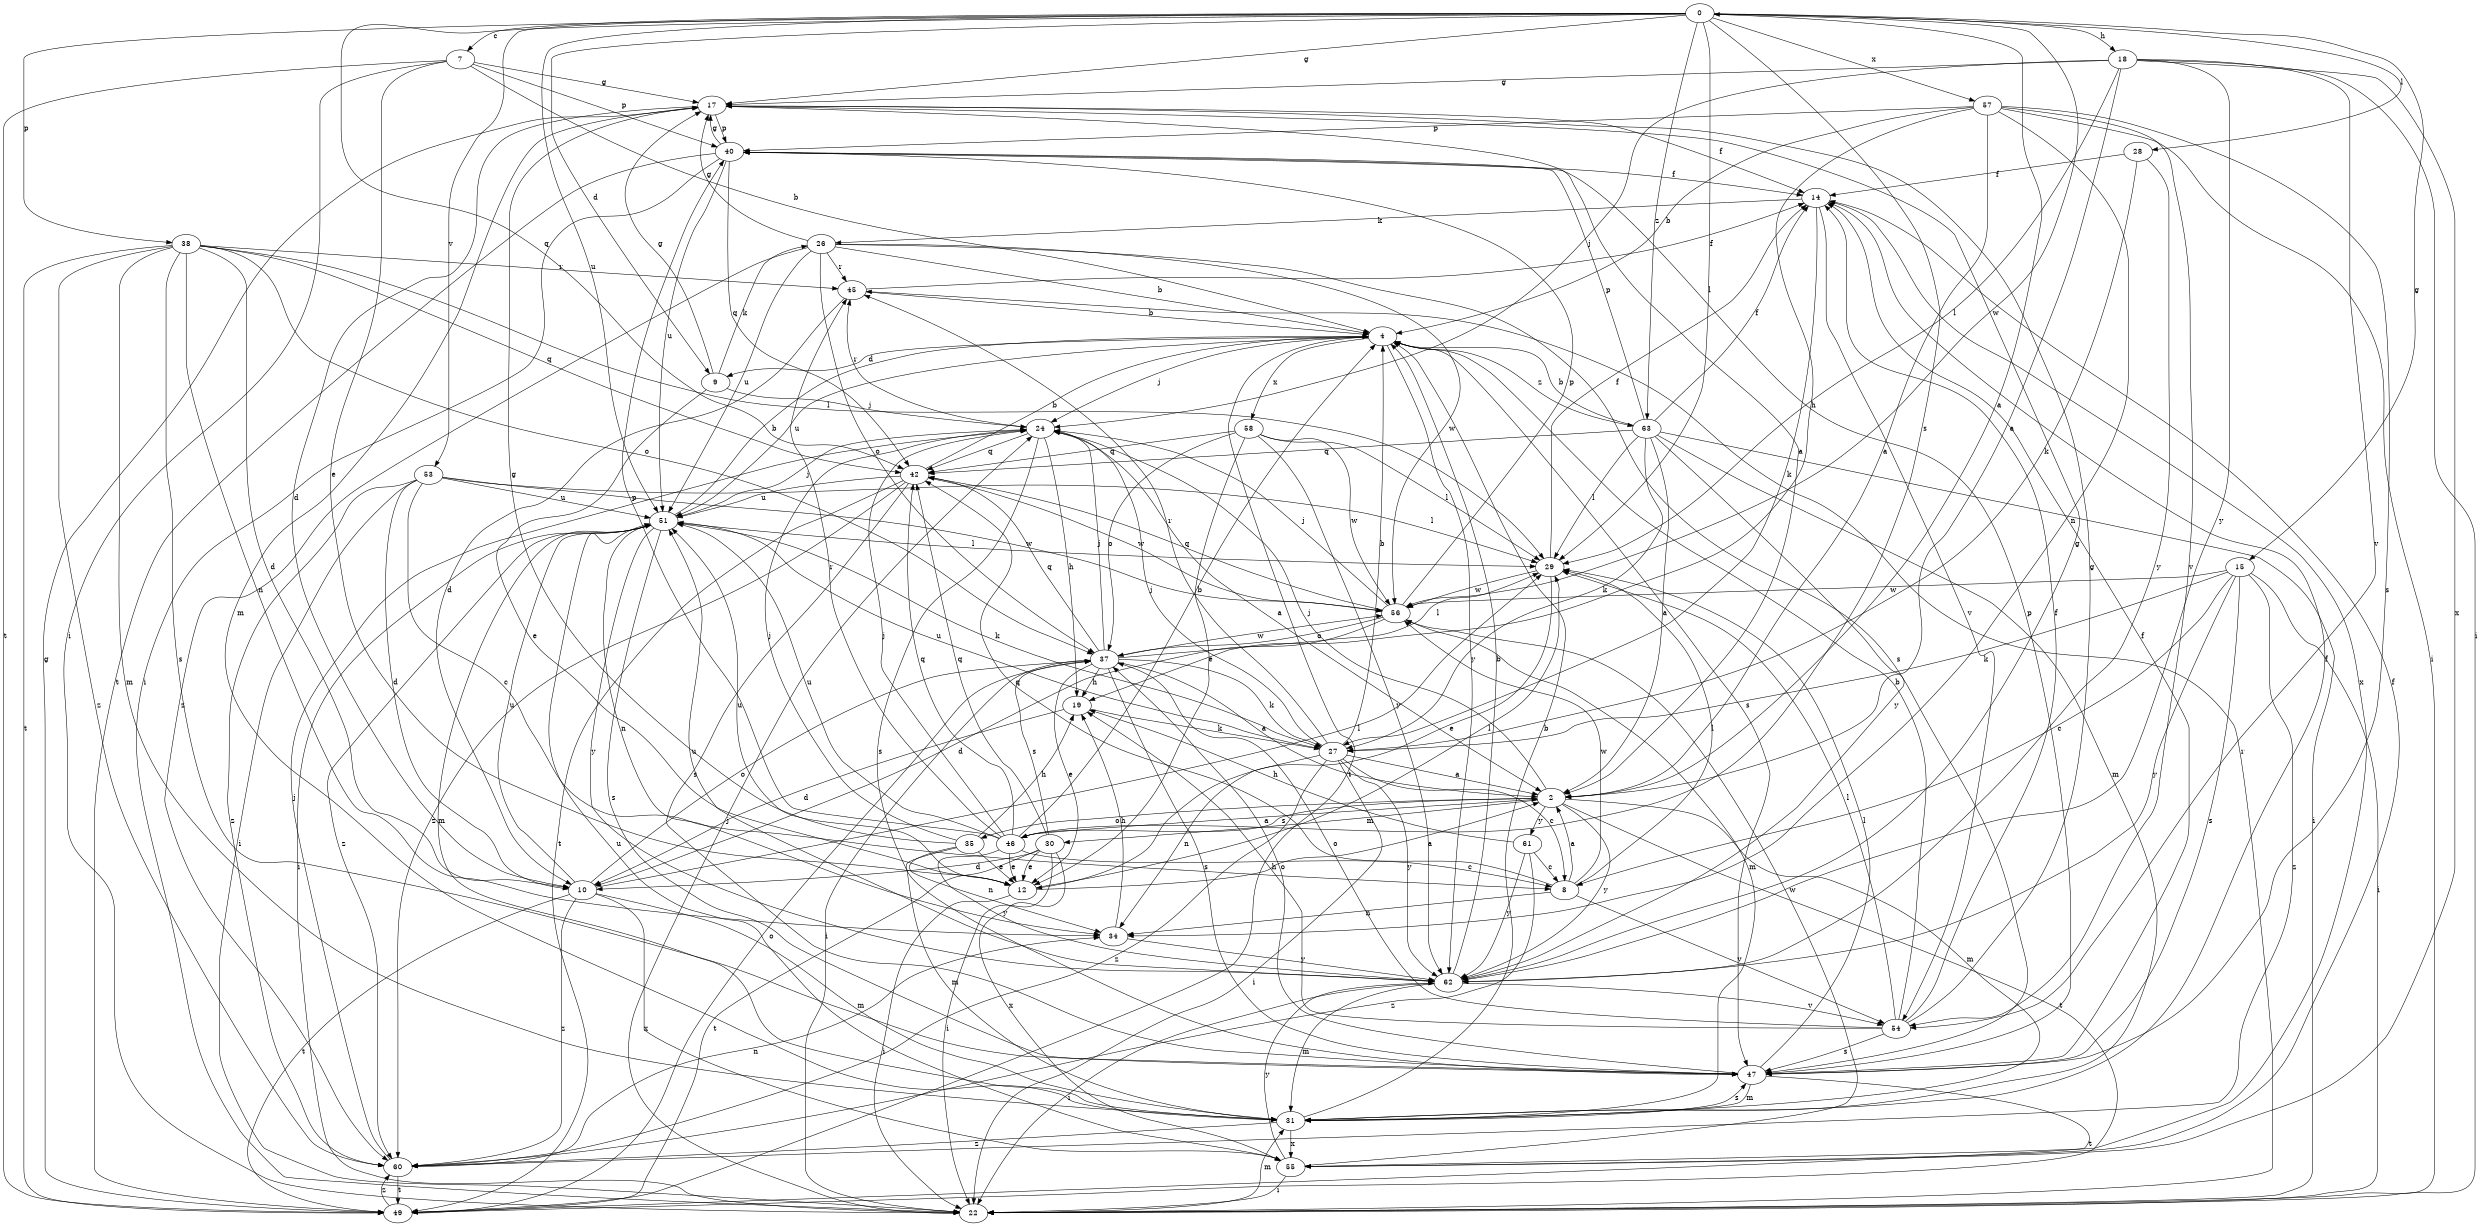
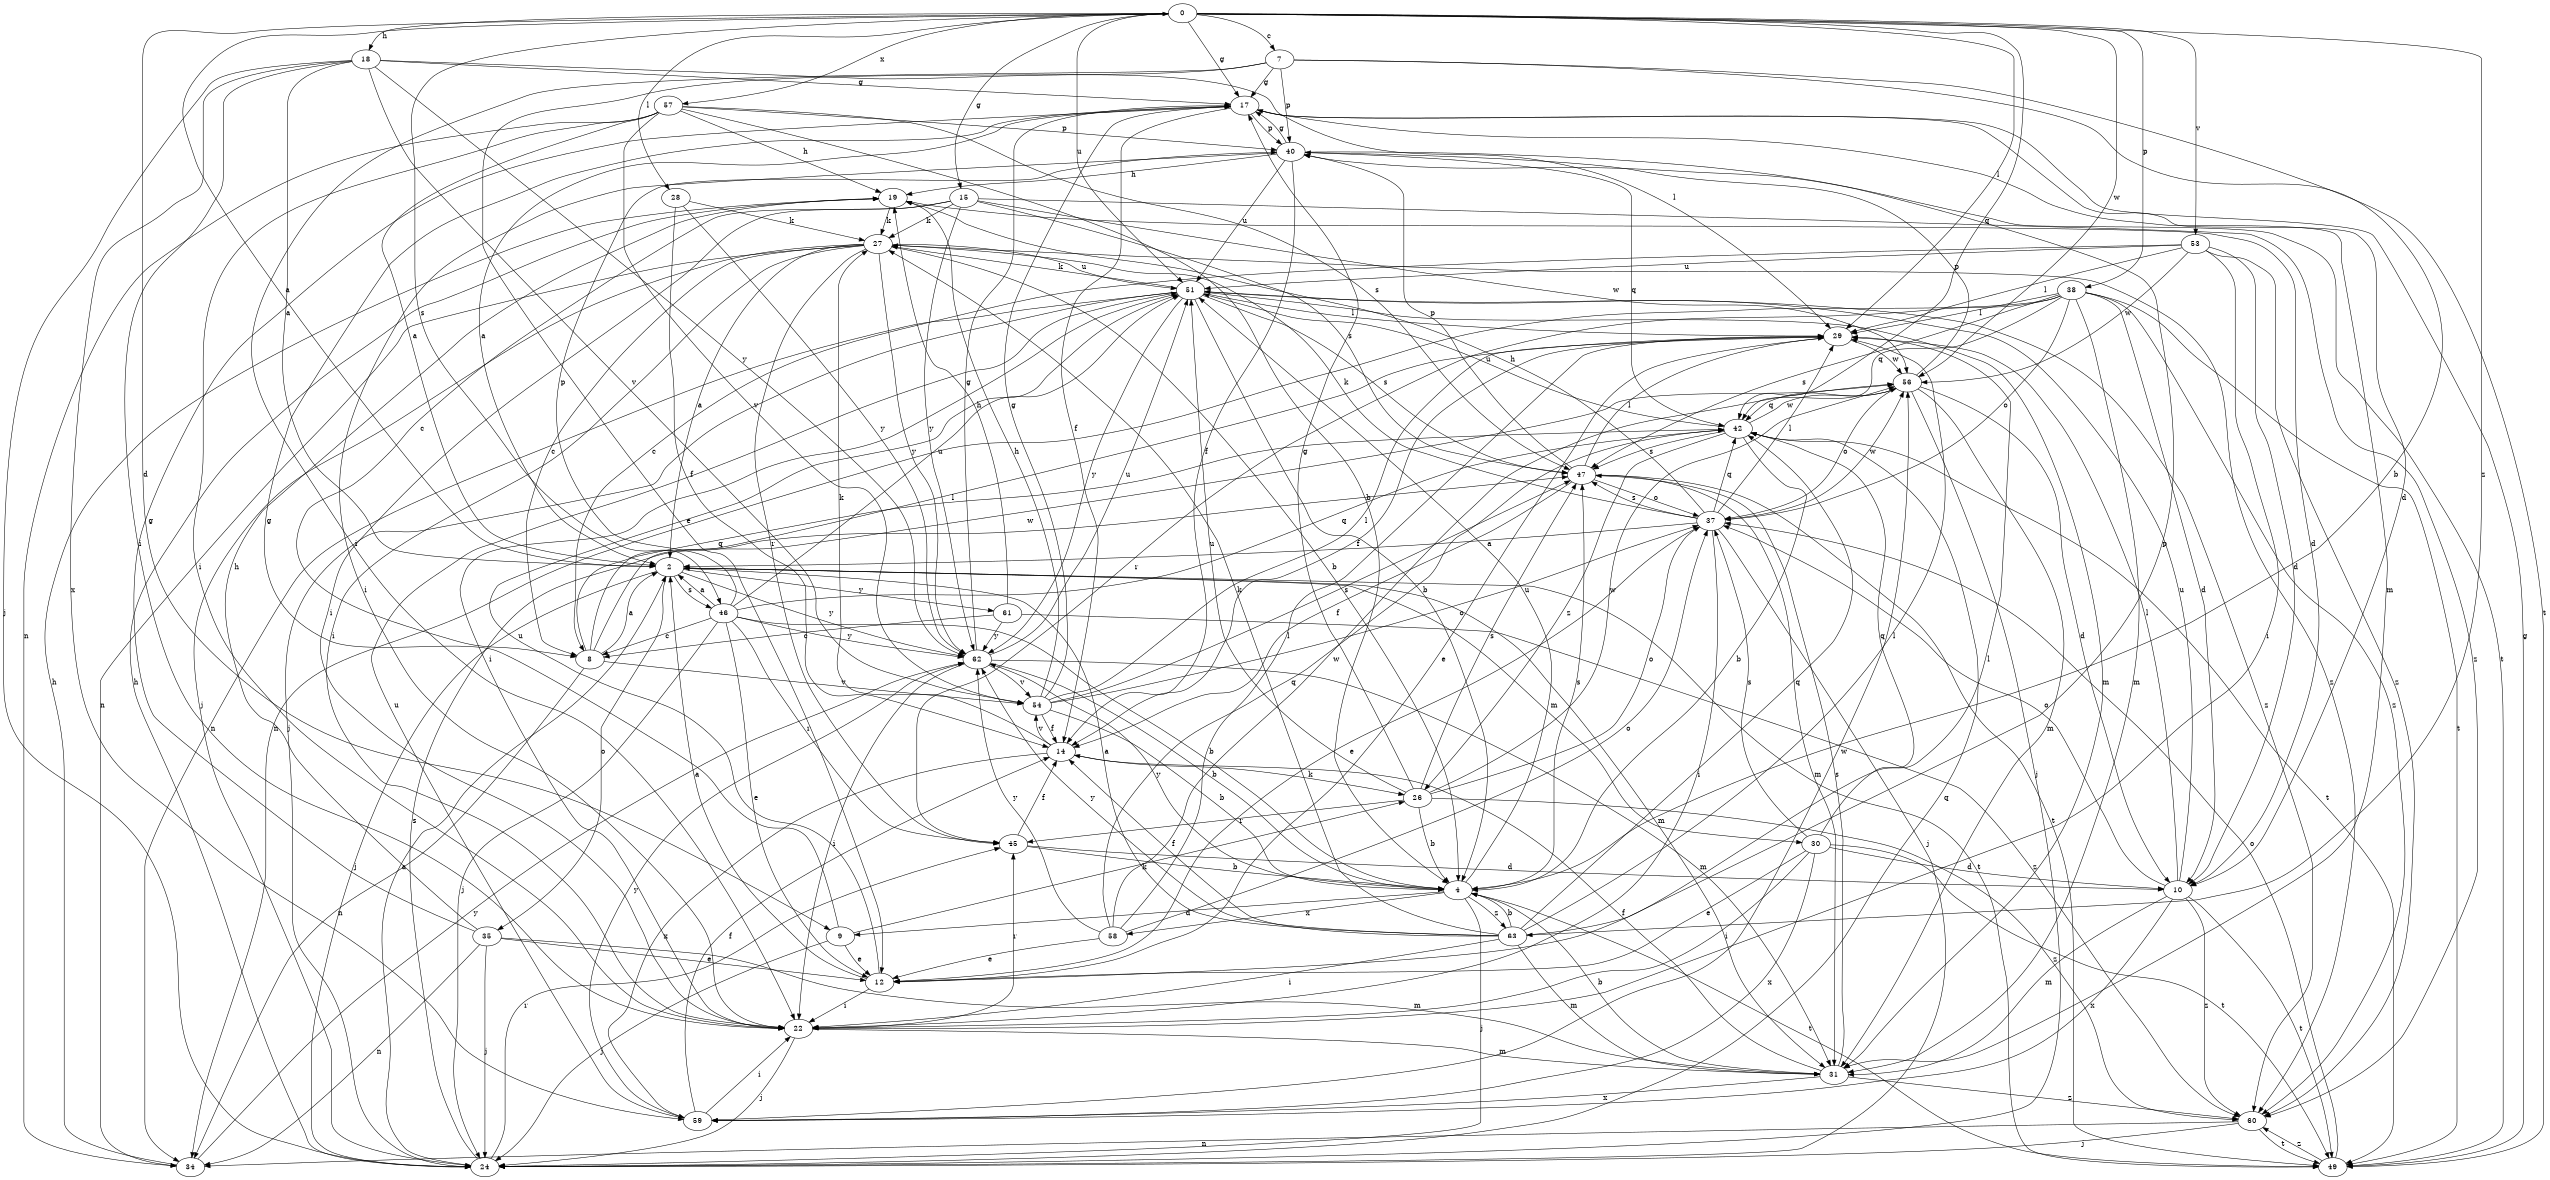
none -> (1095, 175)
(522, 701) -> (1573, 594)
(1291, 1167) -> (698, 1121)
